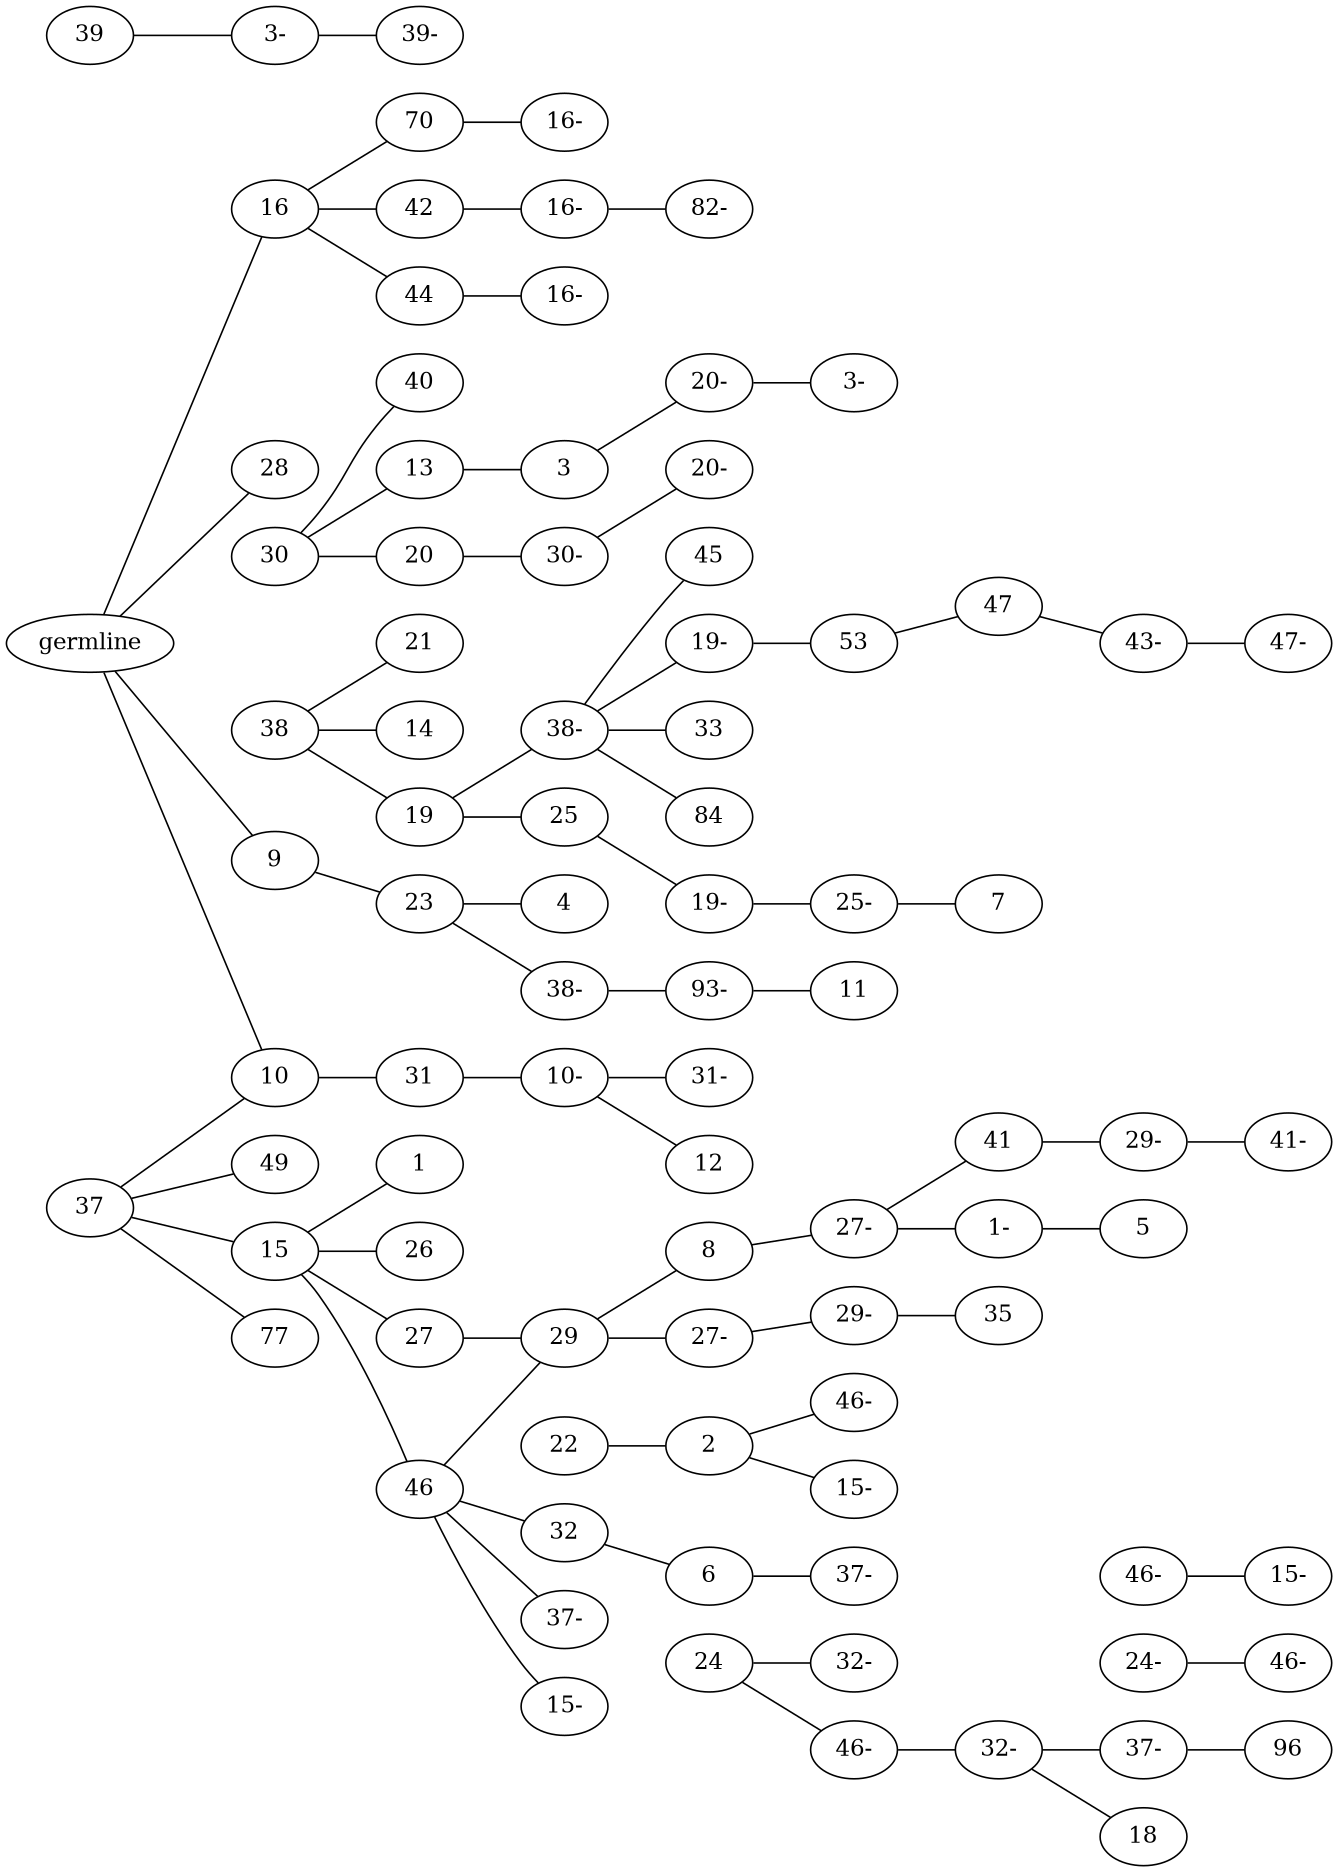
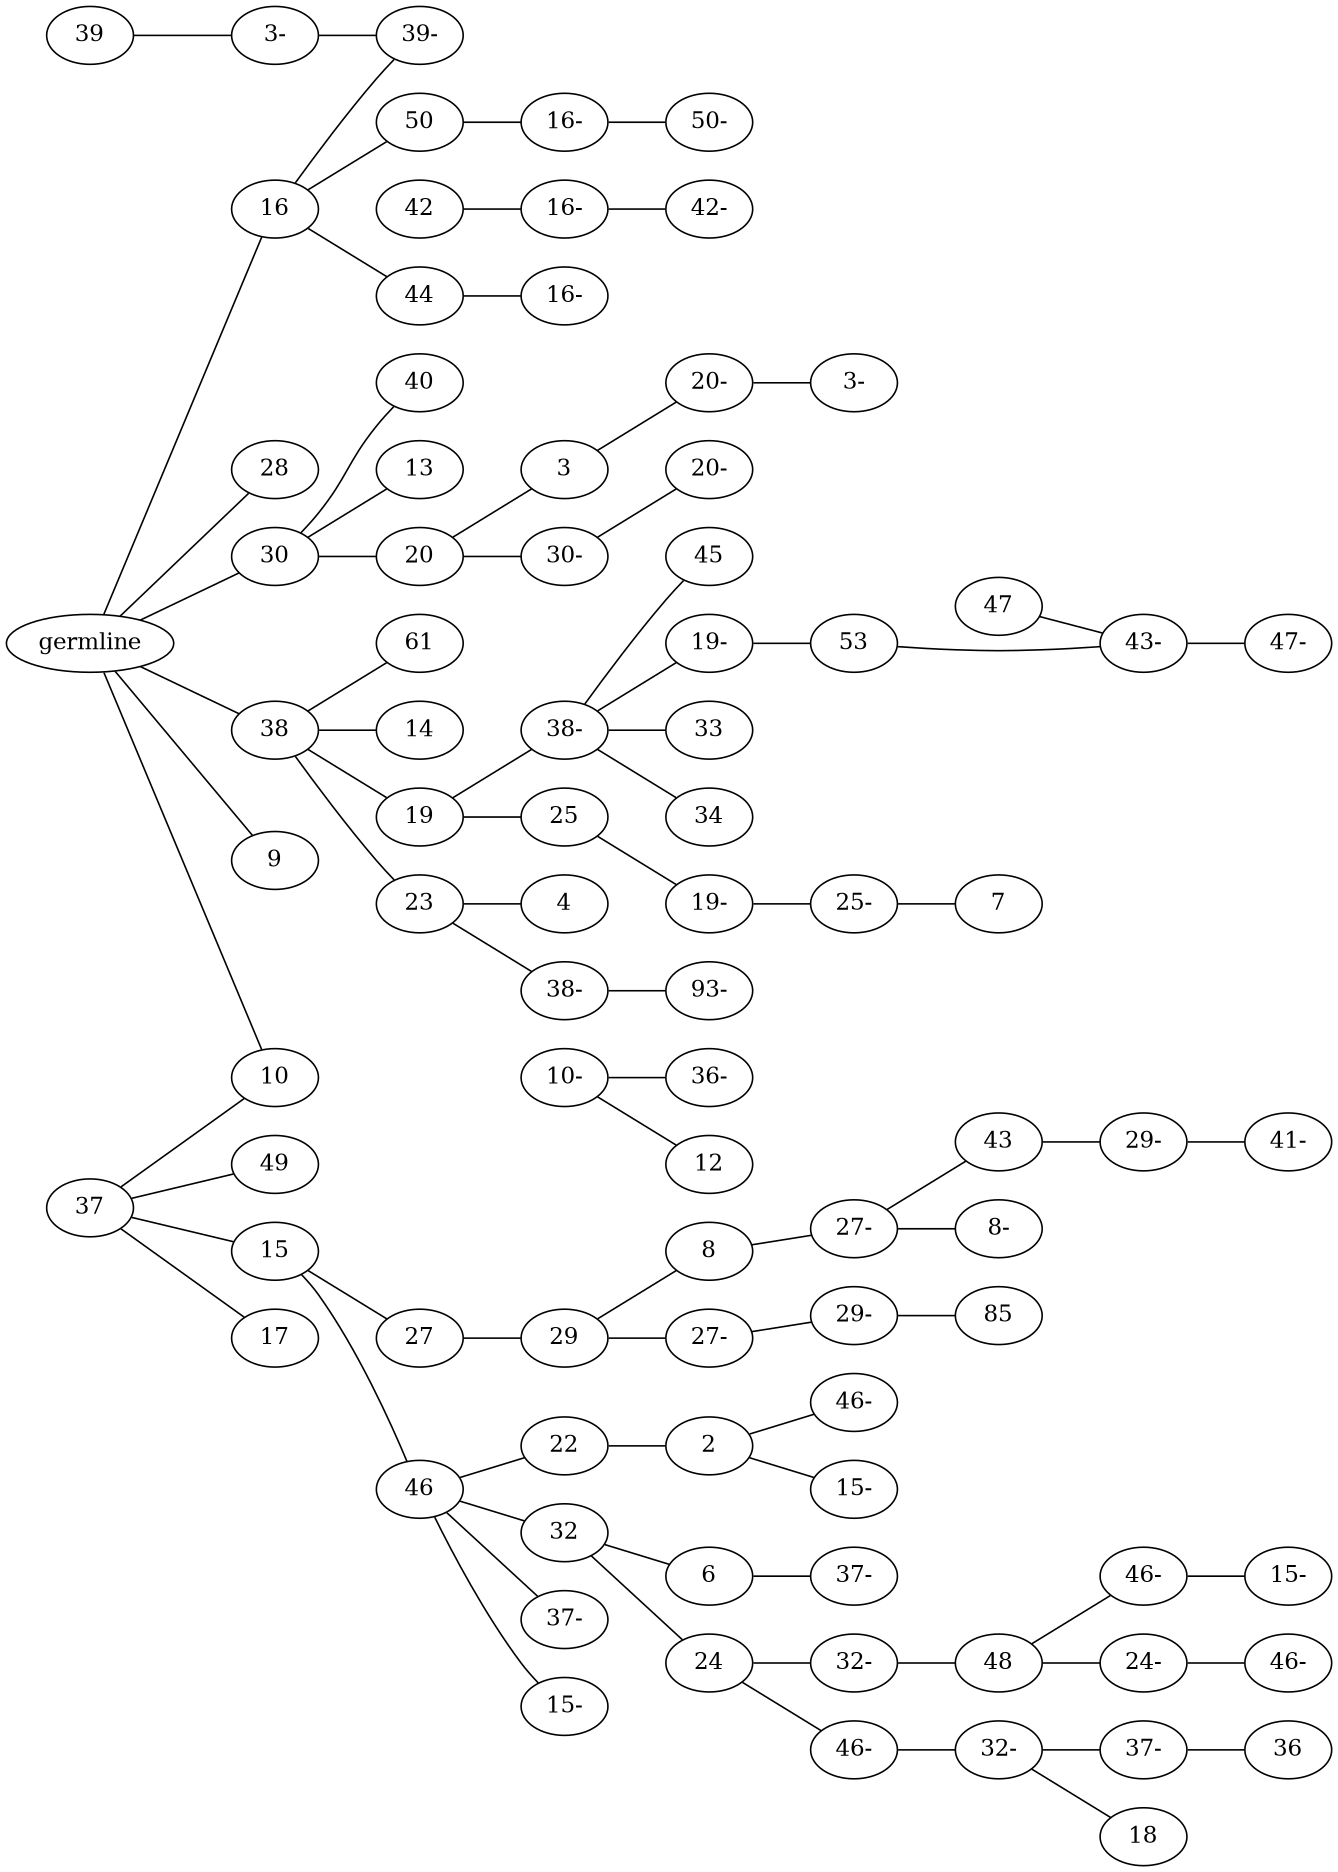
(420, 122) -> (420, 122)
none -> (709, 122)
(348, 209) -> (343, 120)
(709, 209) -> (709, 209)
(492, 470) -> (492, 513)
none -> (190, 596)
(927, 625) -> (999, 651)
(420, 643) -> (420, 643)
none -> (190, 690)
(709, 817) -> (709, 817)
(348, 882) -> (343, 820)
(854, 991) -> none
(420, 1078) -> none
(709, 1078) -> (709, 1078)
(999, 1142) -> (999, 1142)
(420, 1164) -> none
(999, 1229) -> (999, 1229)
(1144, 1229) -> none
(420, 1251) -> none
(999, 1316) -> (999, 1316)
(275, 1338) -> (275, 1338)
(492, 1414) -> (492, 1468)
none -> (637, 1598)
none -> (999, 1663)
(1288, 1750) -> (1288, 1750)
